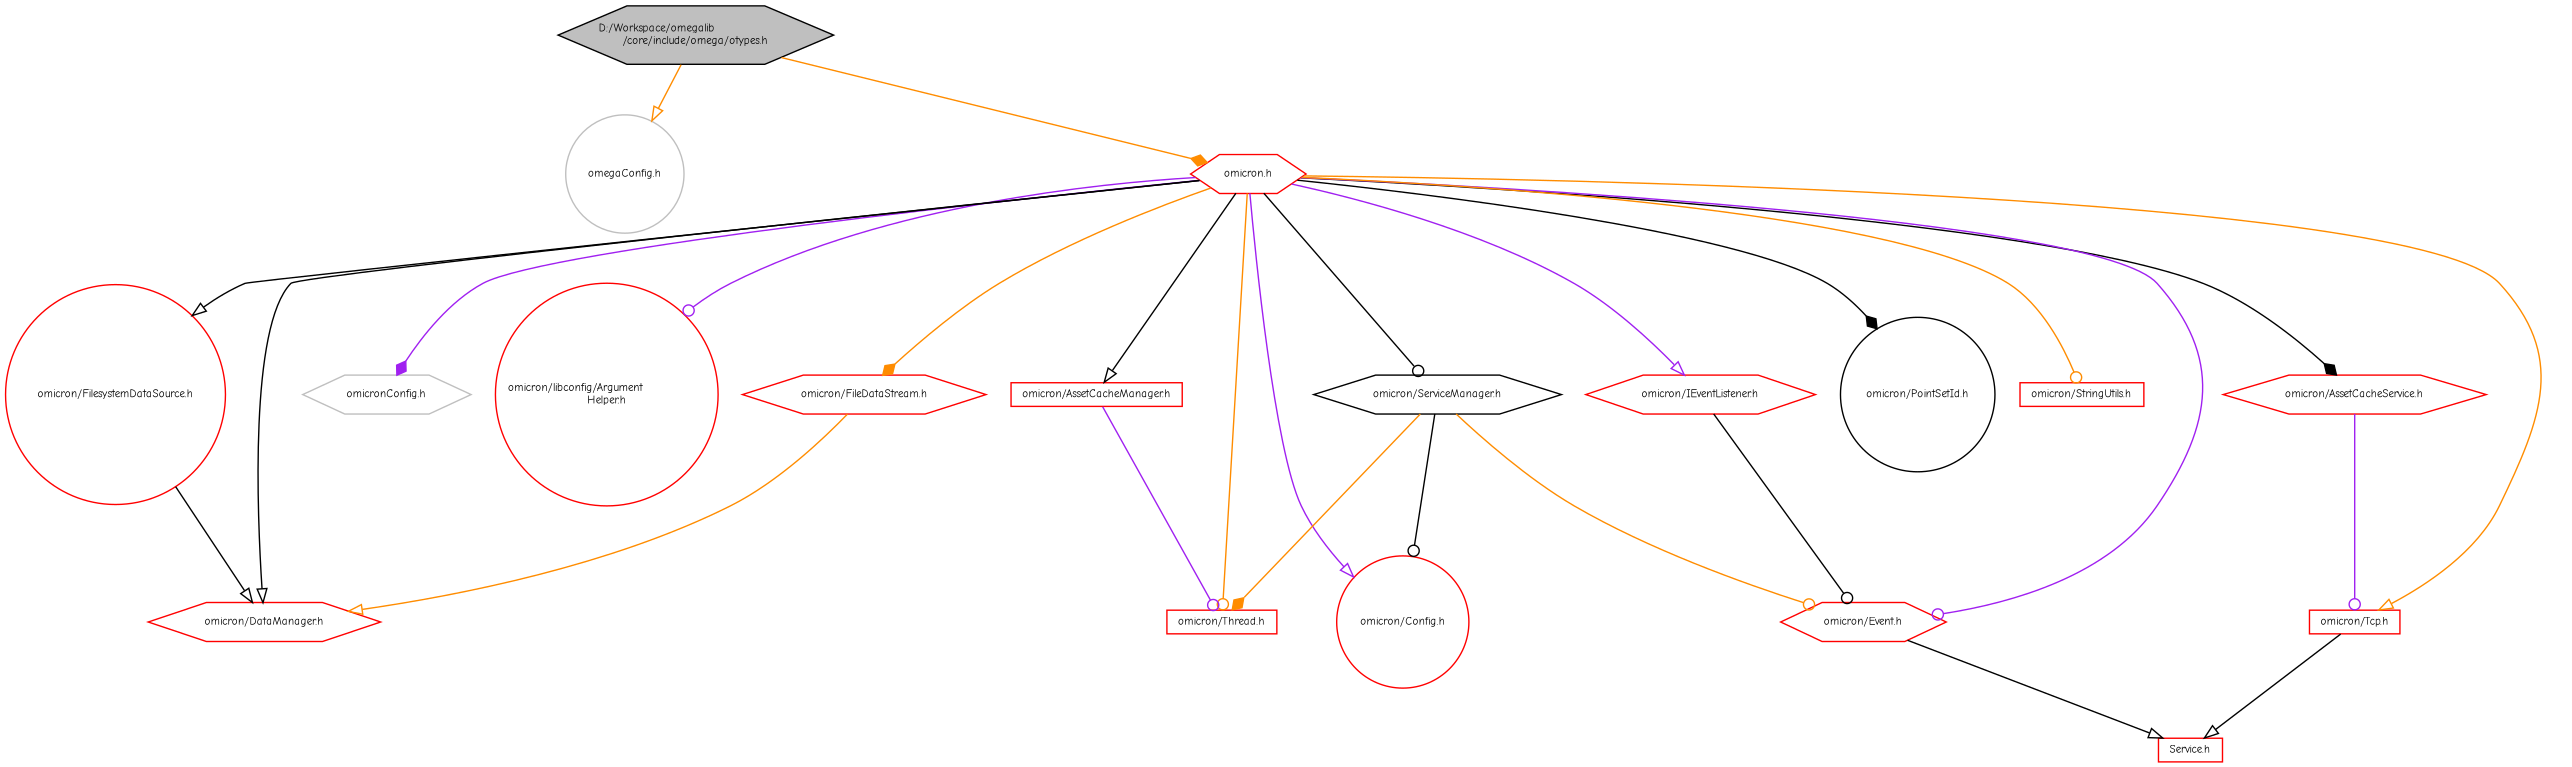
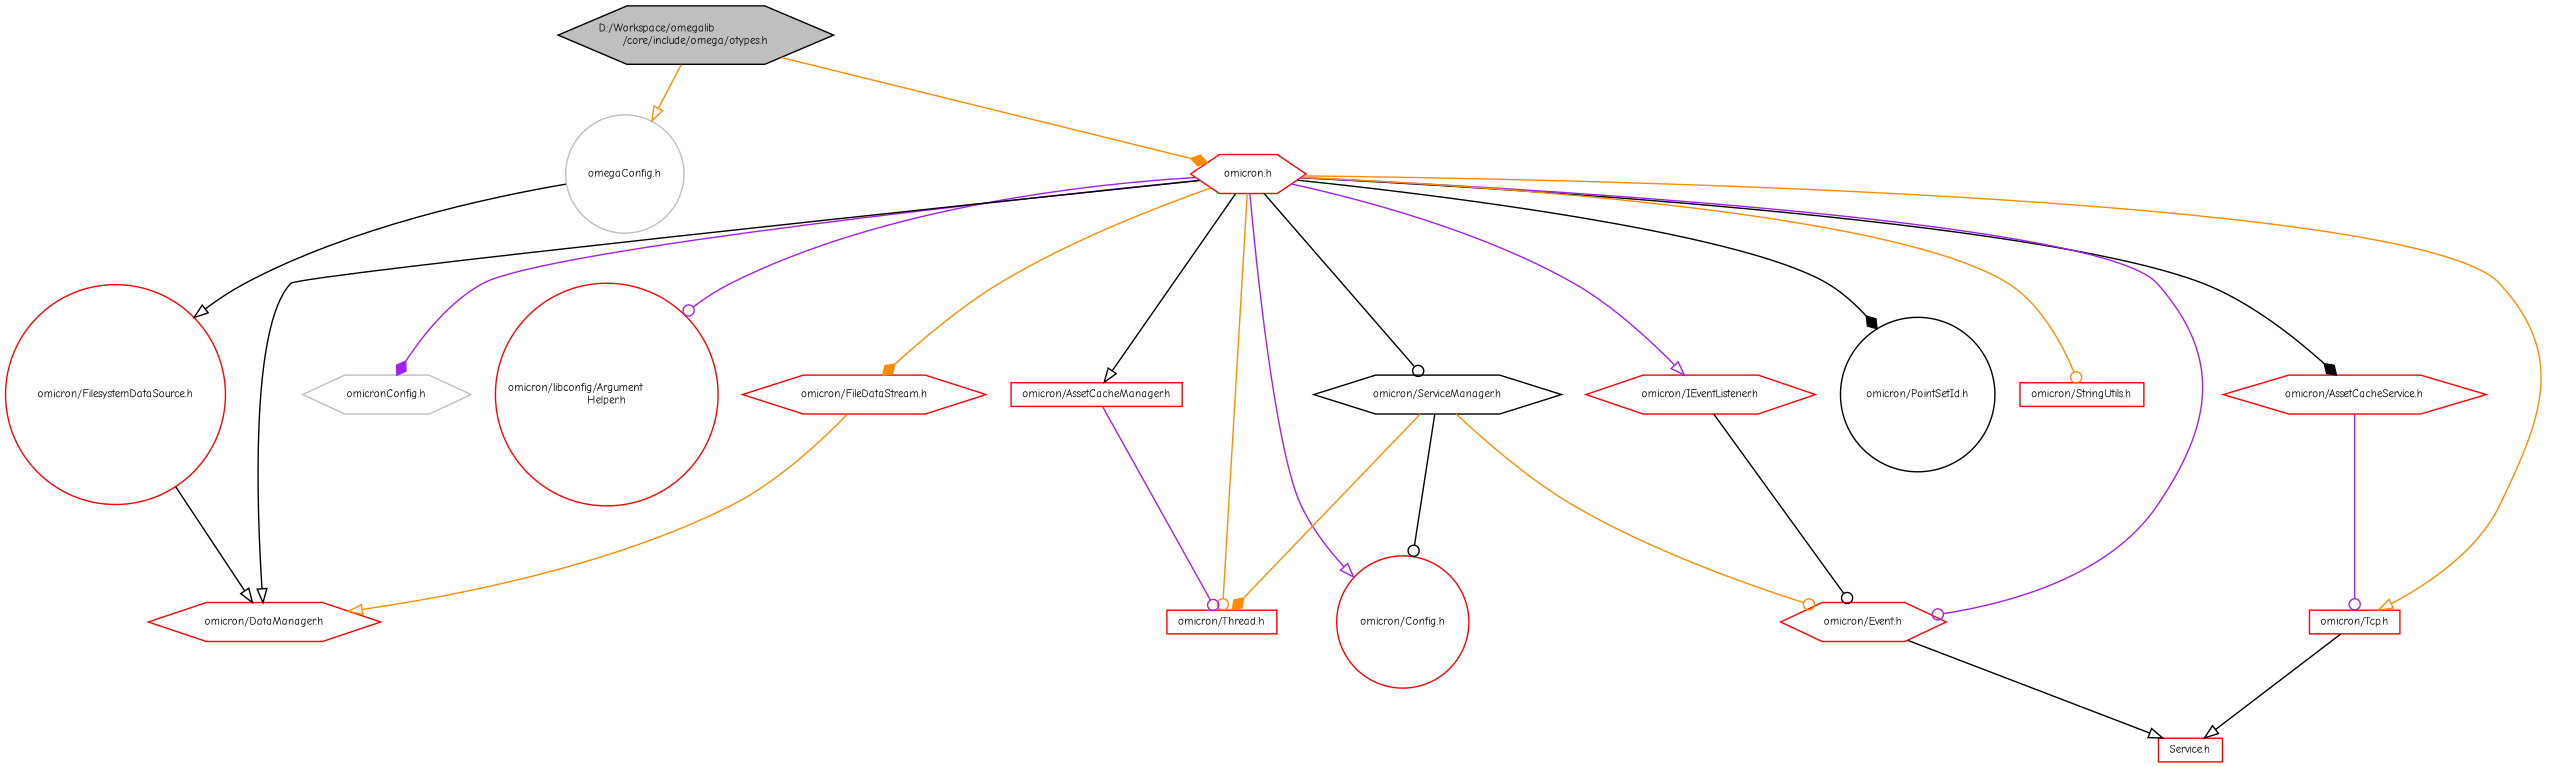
(698, 234) -> (379, 229)
